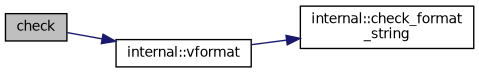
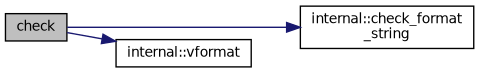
(269, 42) -> (177, 27)
